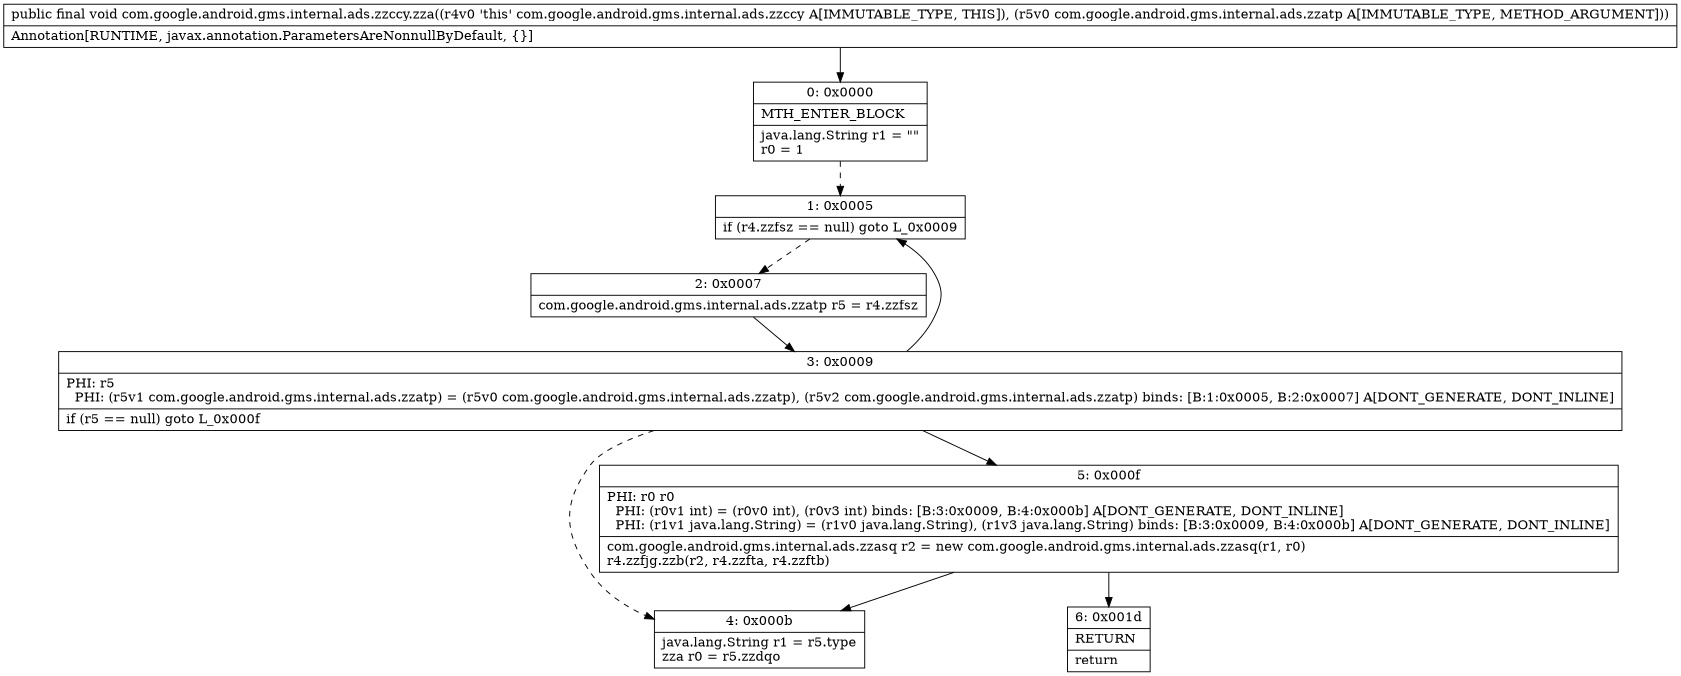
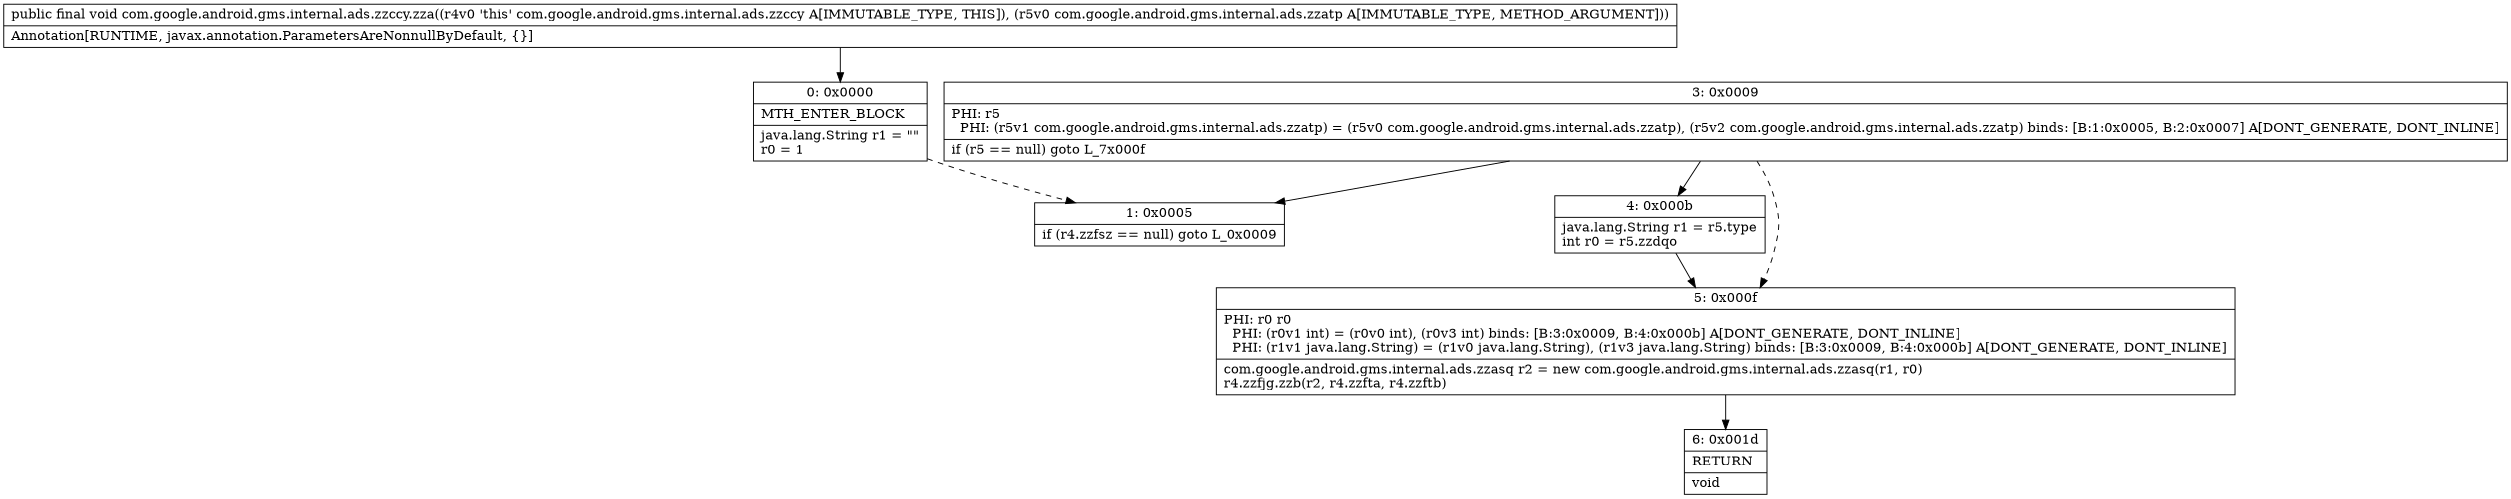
(729, 295) -> none
(163, 419) -> (1049, 150)
(955, 446) -> (1779, 219)
(570, 518) -> (1692, 174)
(902, 590) -> (1683, 266)
(722, 657) -> (1620, 242)
(1097, 661) -> (1706, 483)
